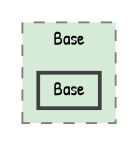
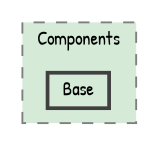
(69, 40) -> (79, 40)
